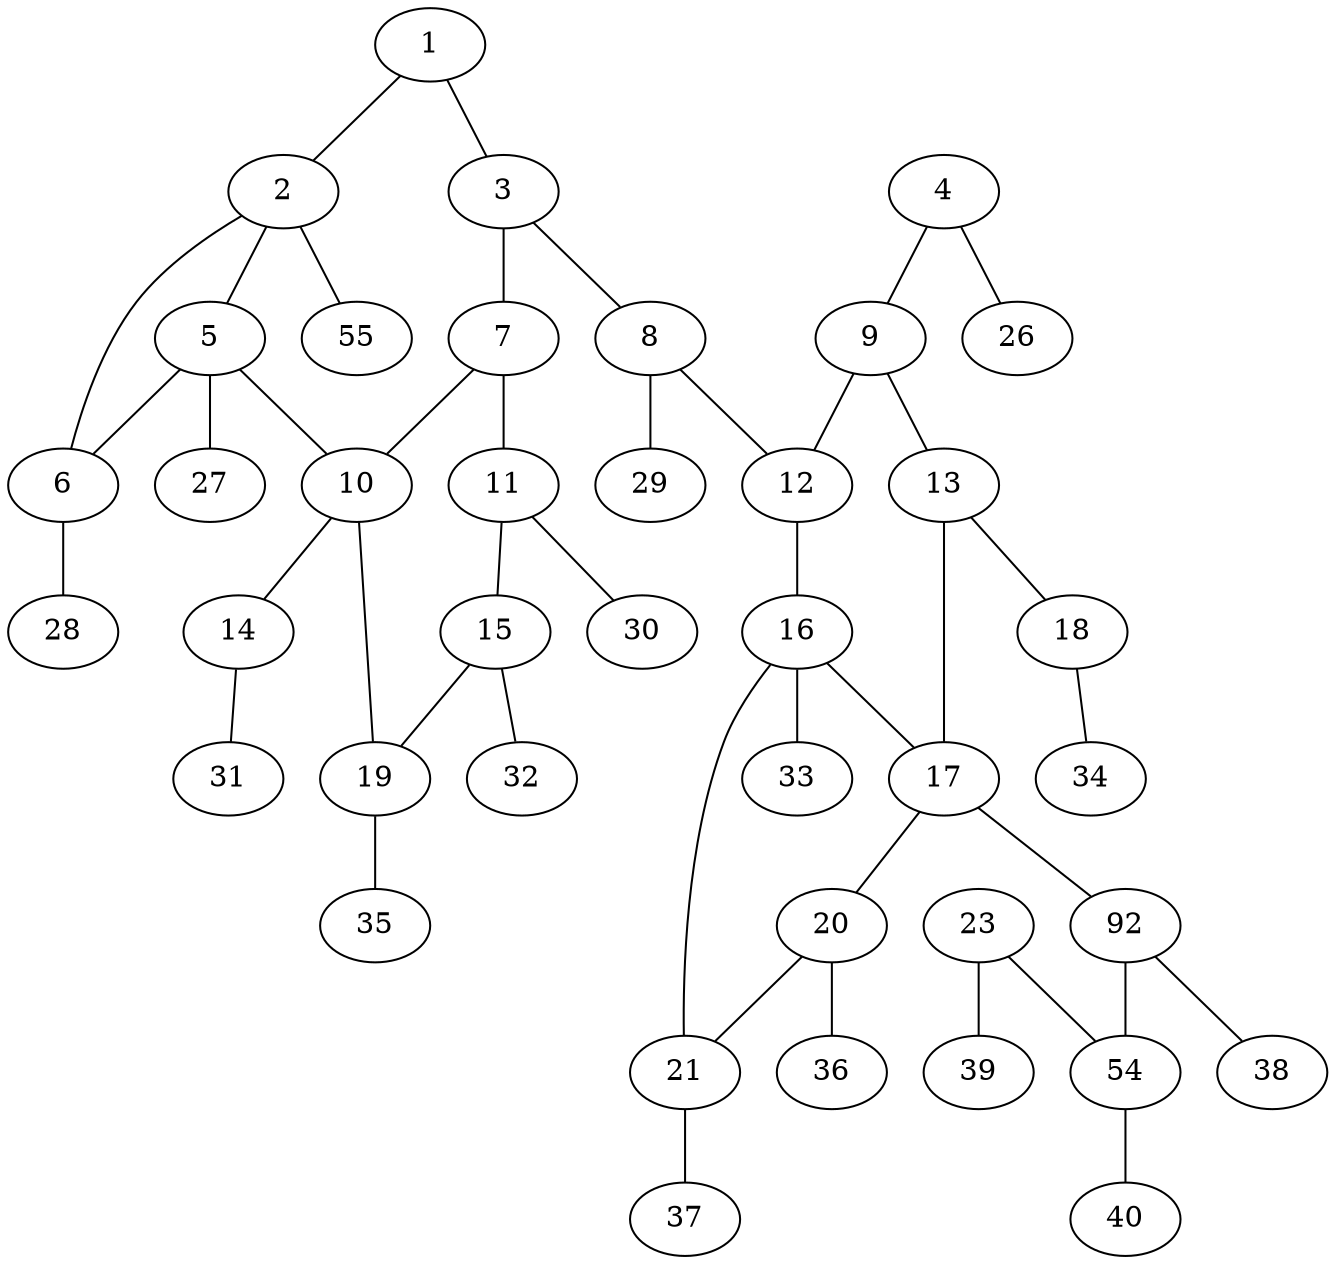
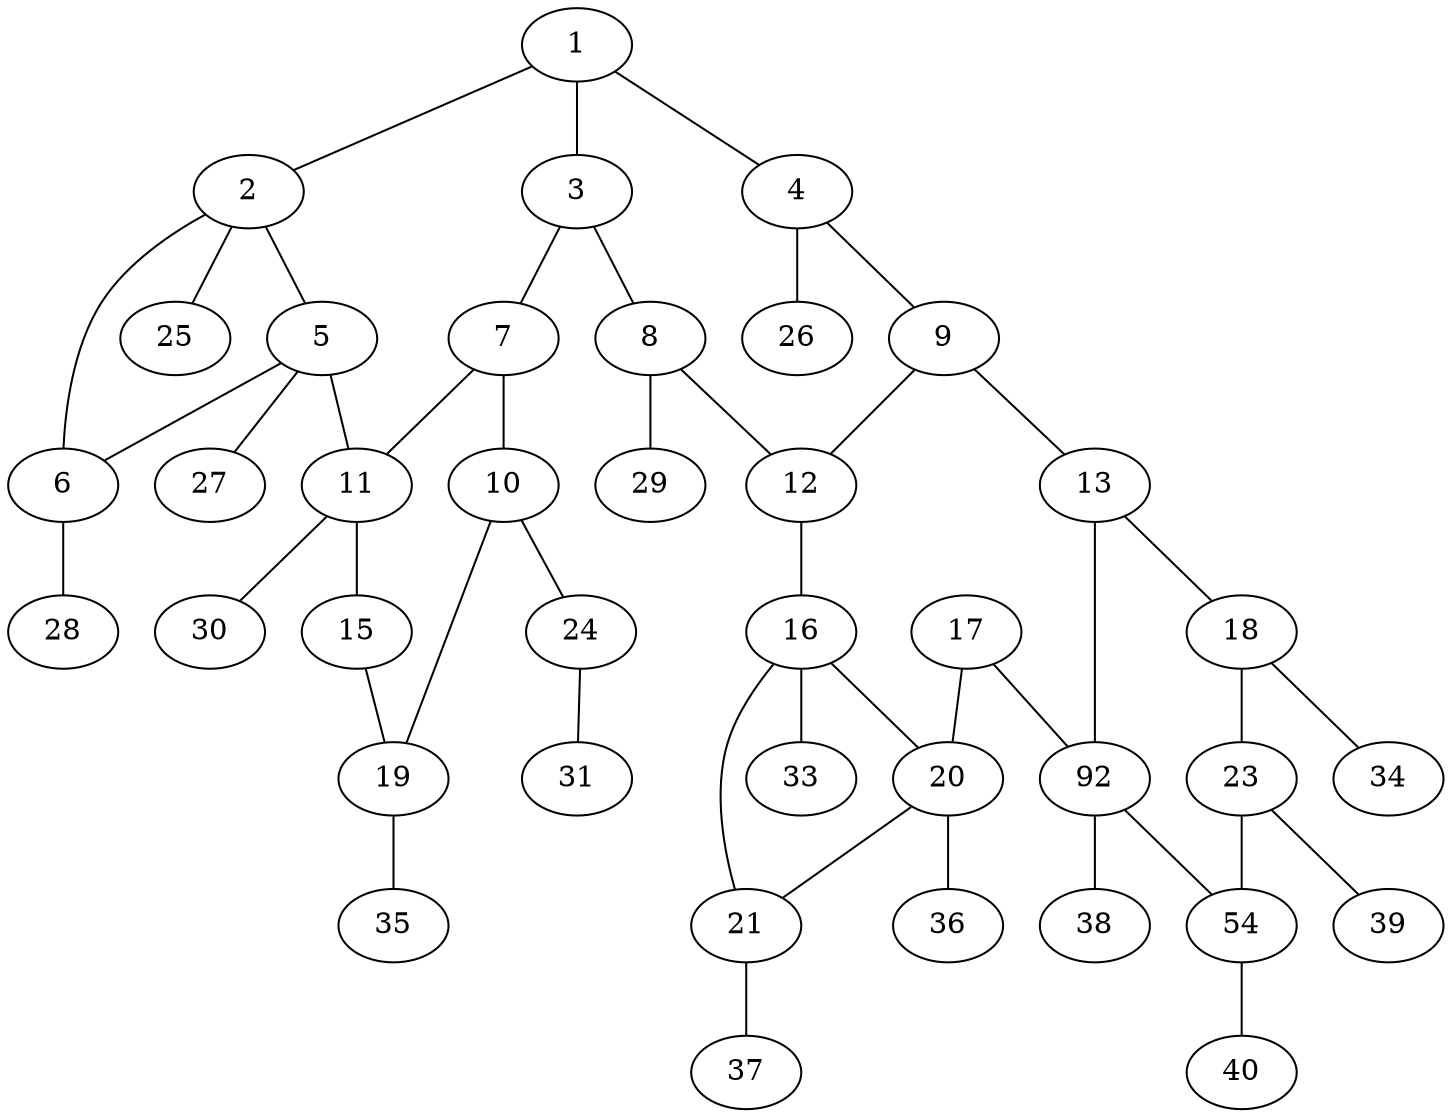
none -> (687, 118)
(357, 338) -> (175, 338)
(283, 412) -> (339, 412)
(239, 632) -> (581, 632)
(944, 632) -> (1095, 632)
(870, 705) -> (874, 705)
none -> (1242, 706)
(522, 779) -> none
